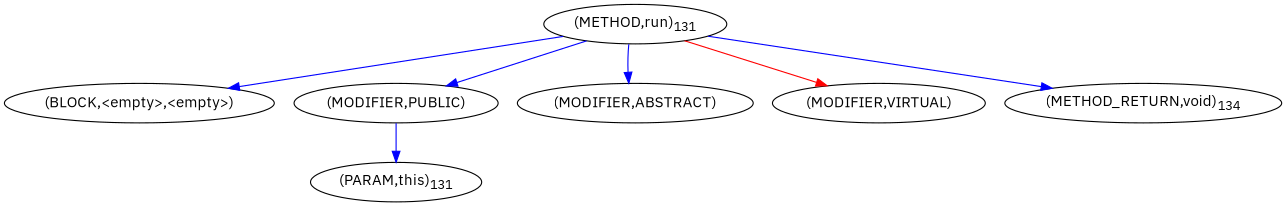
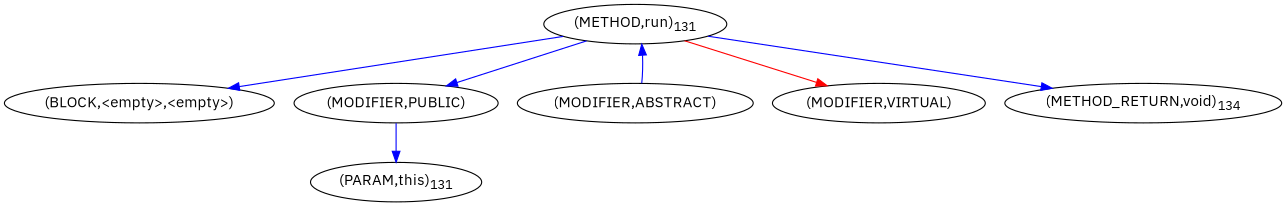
(628, 58) -> (643, 69)
